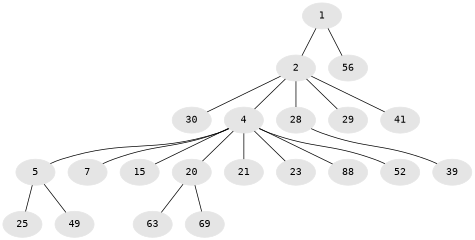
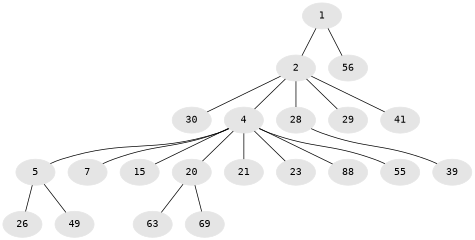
(400, 172) -> (400, 172)
(22, 224) -> (22, 224)
